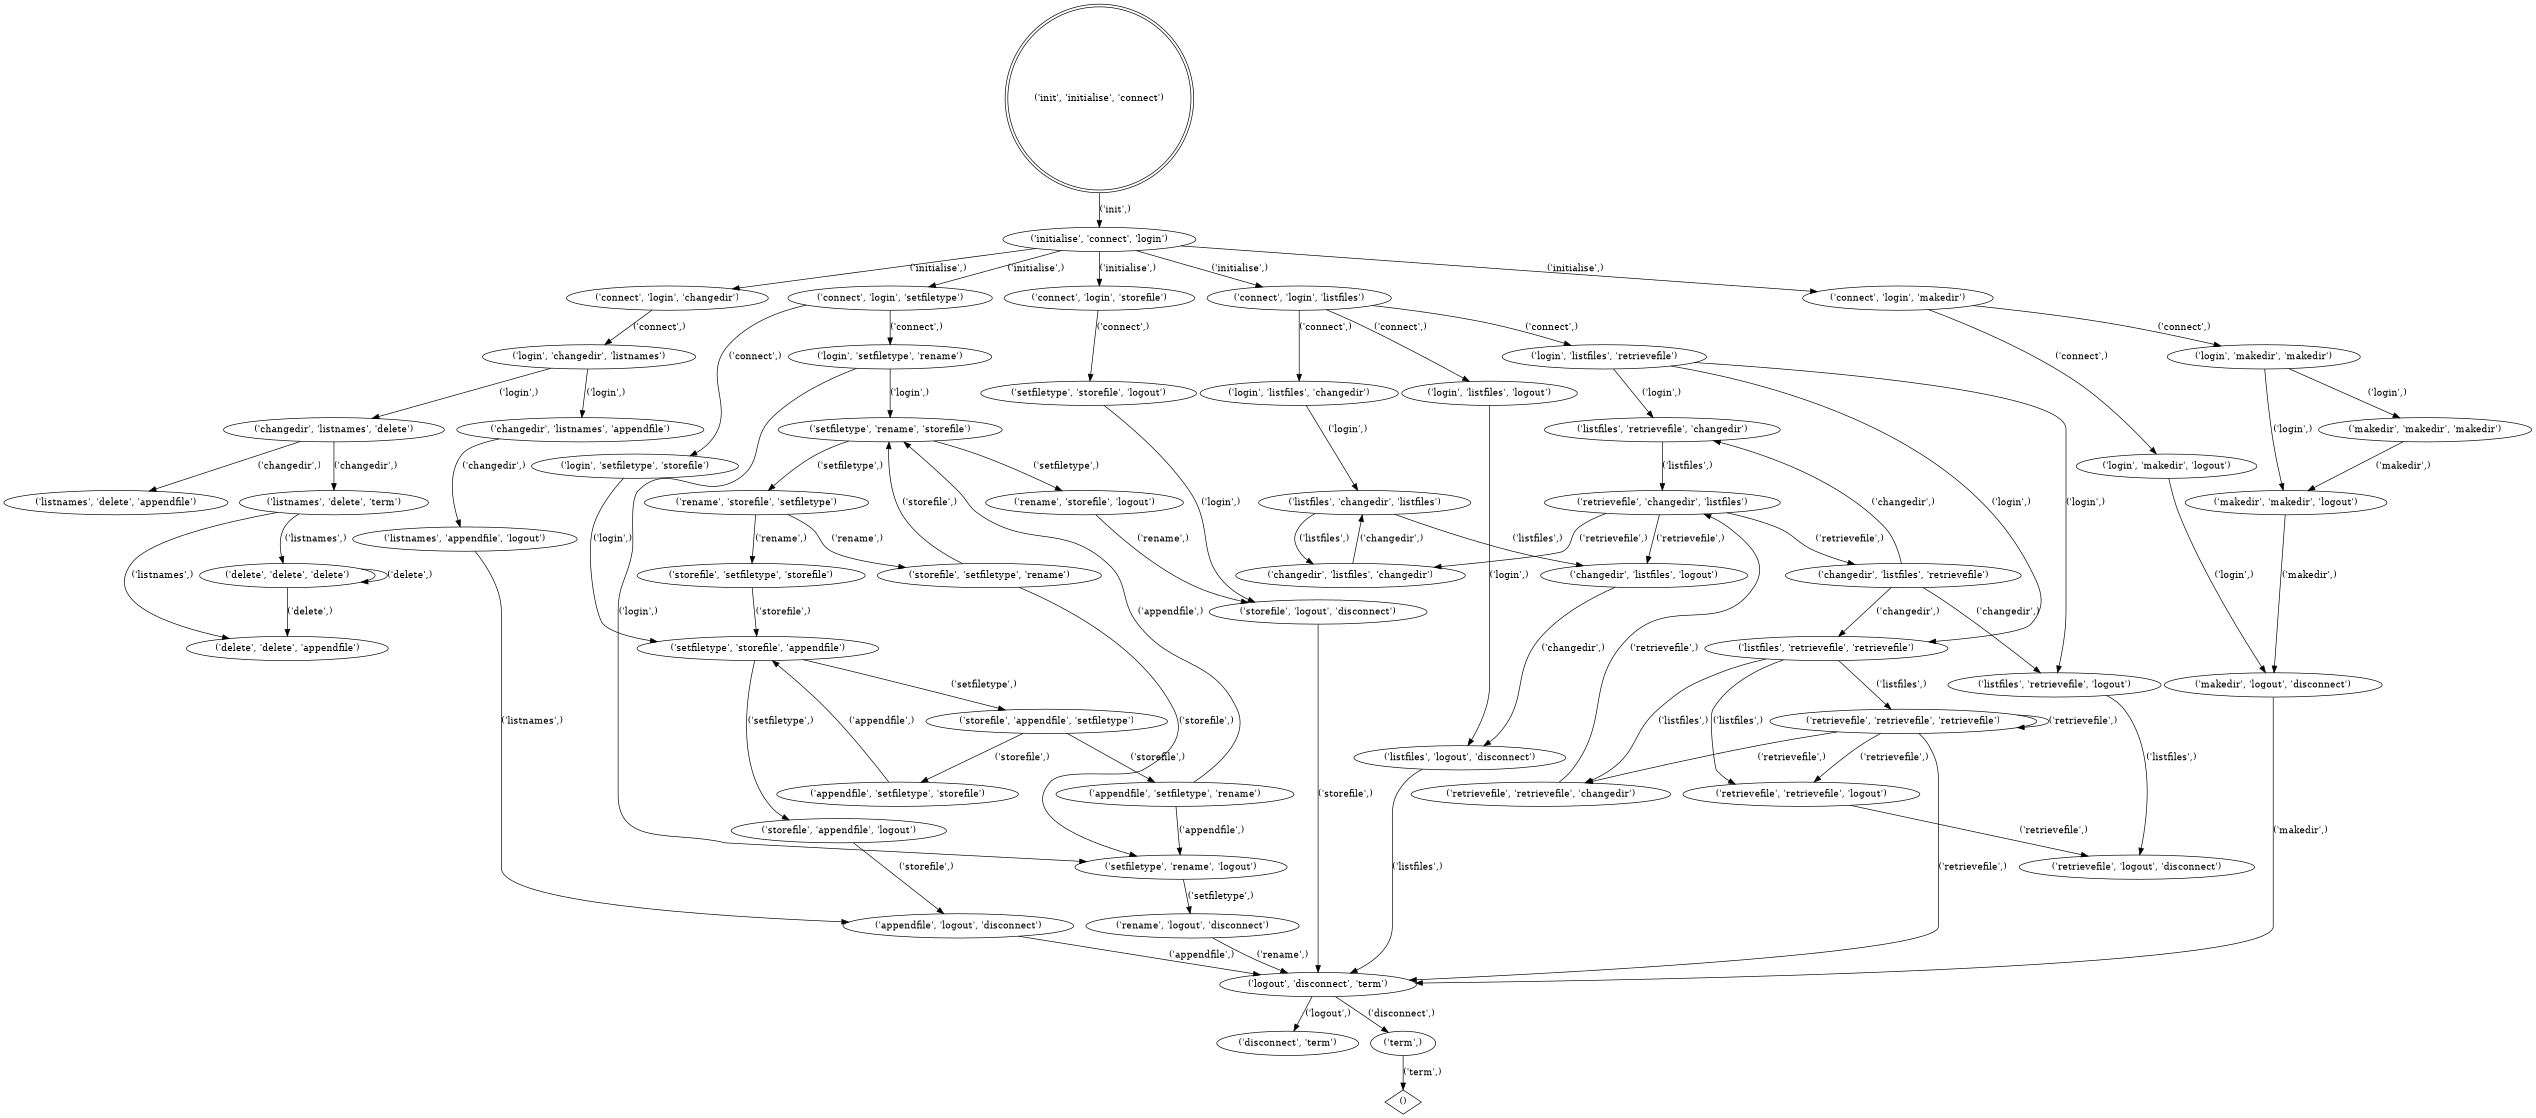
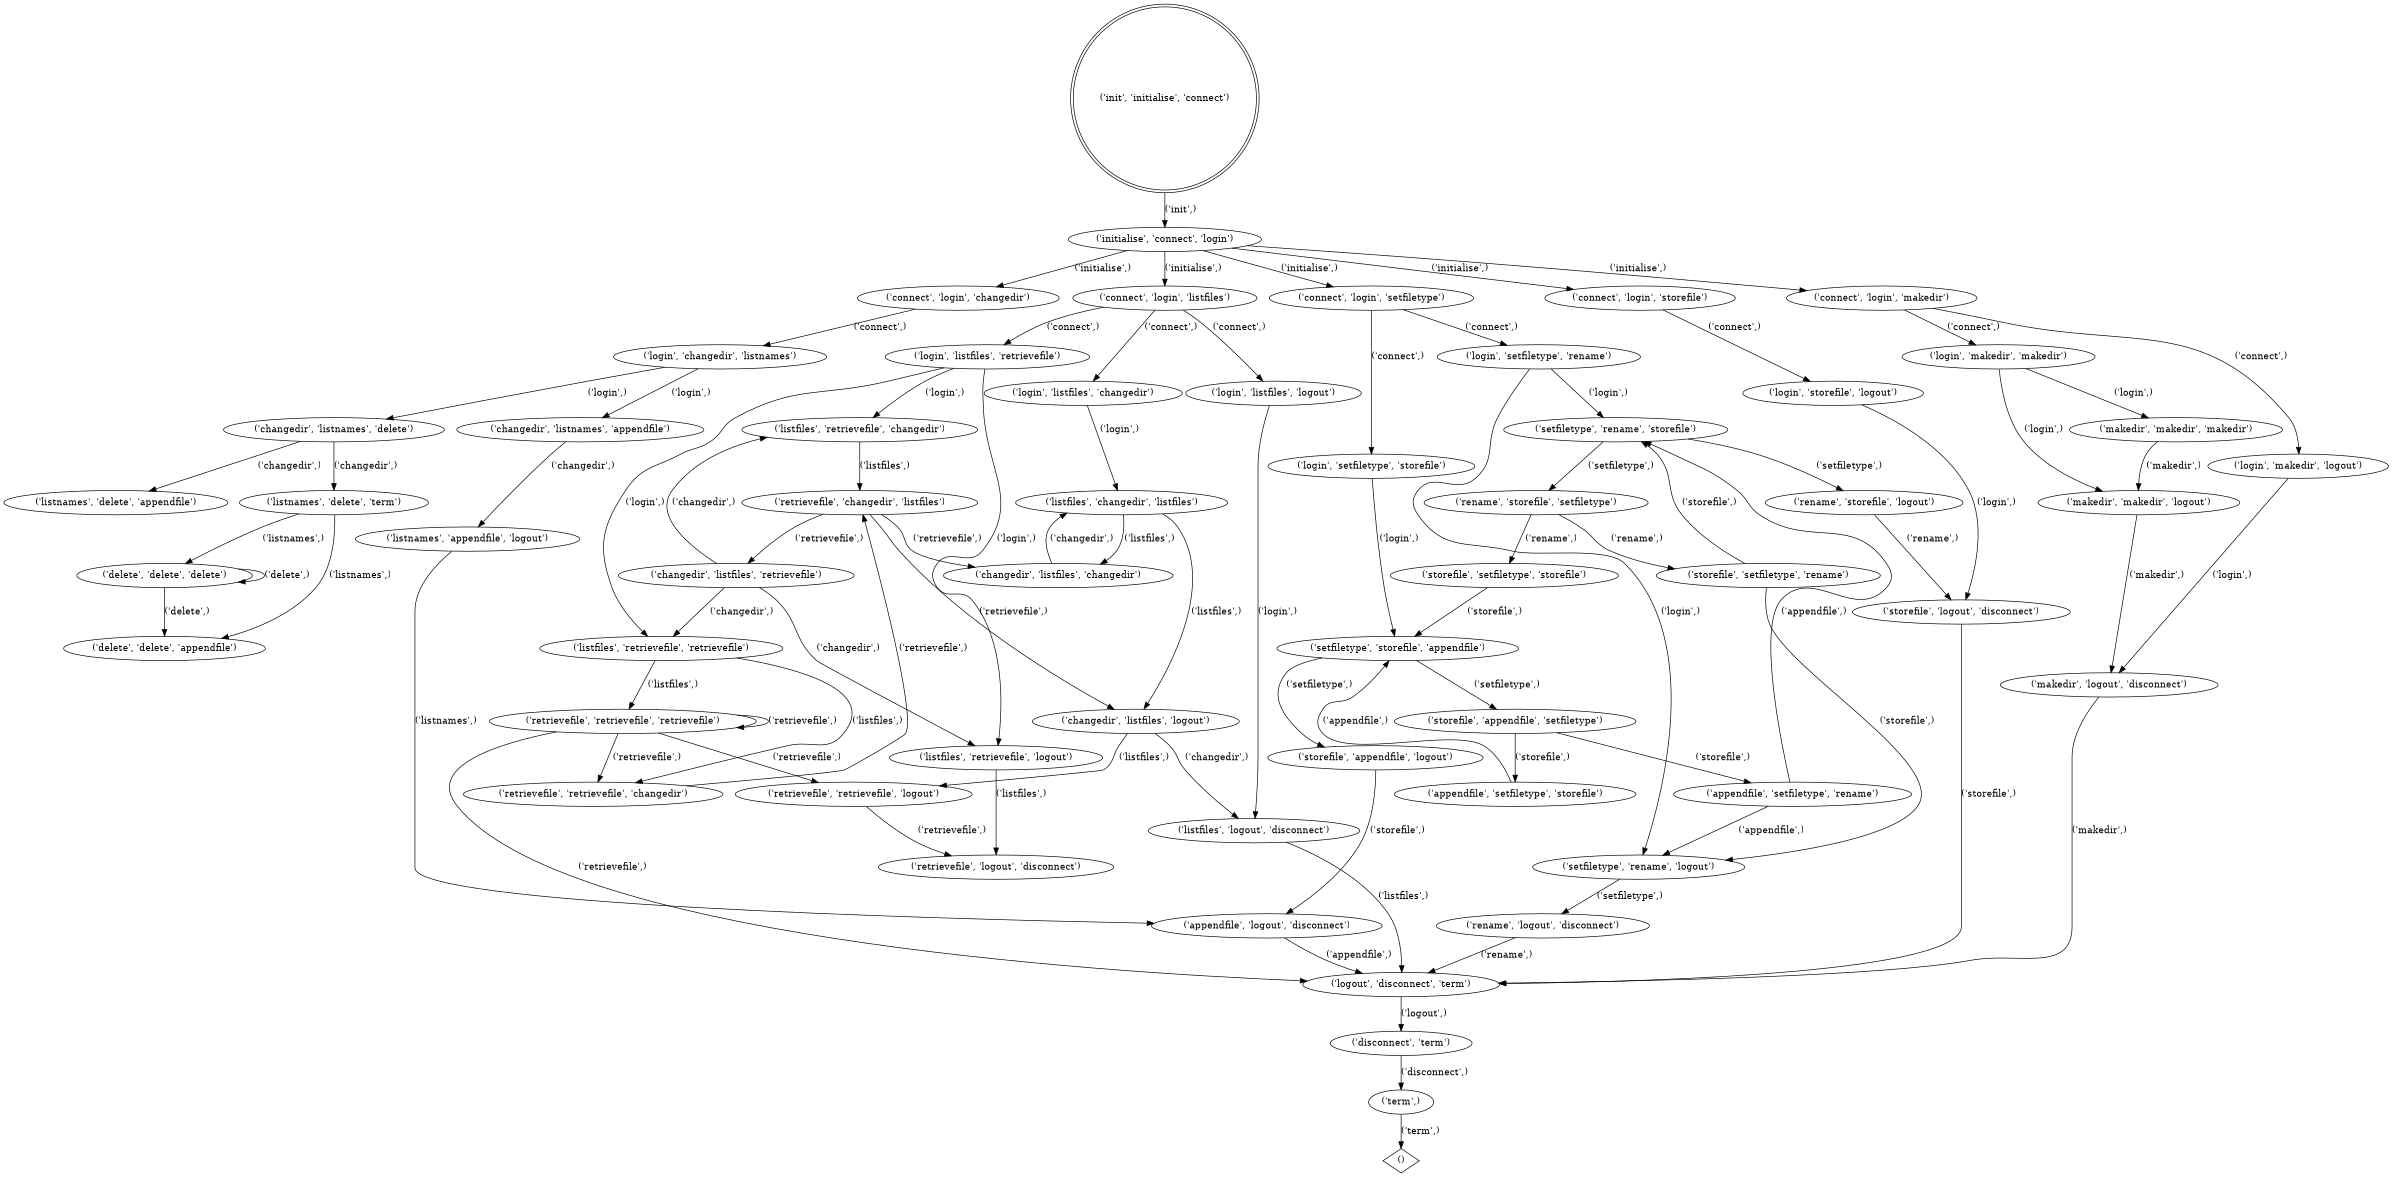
(1089, 393) -> (1833, 393)
(1716, 705) -> (1047, 776)
(1359, 1012) -> (1401, 1069)
